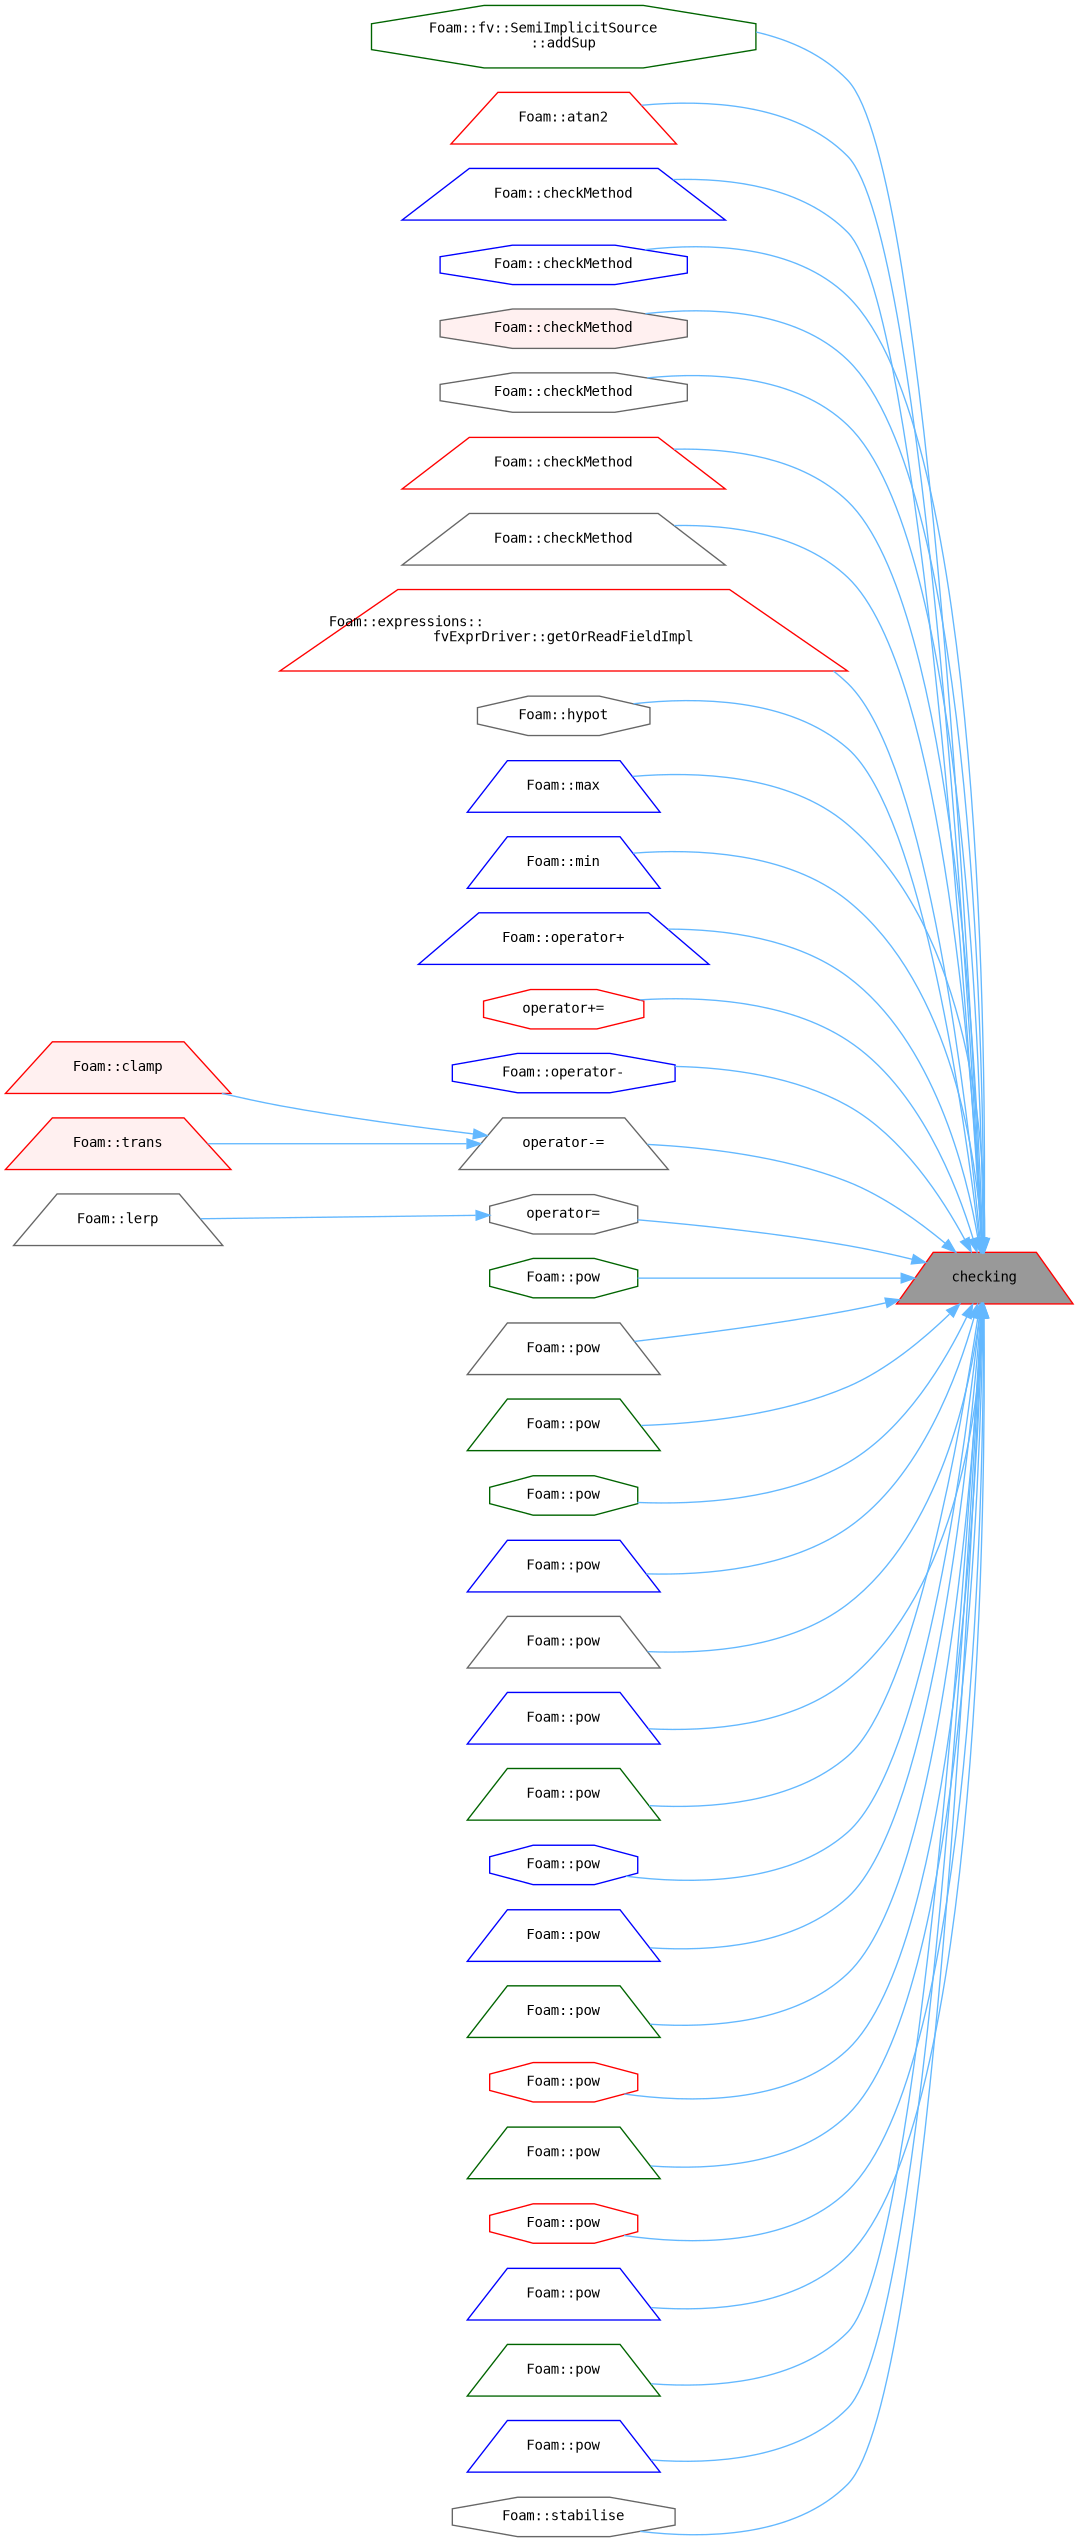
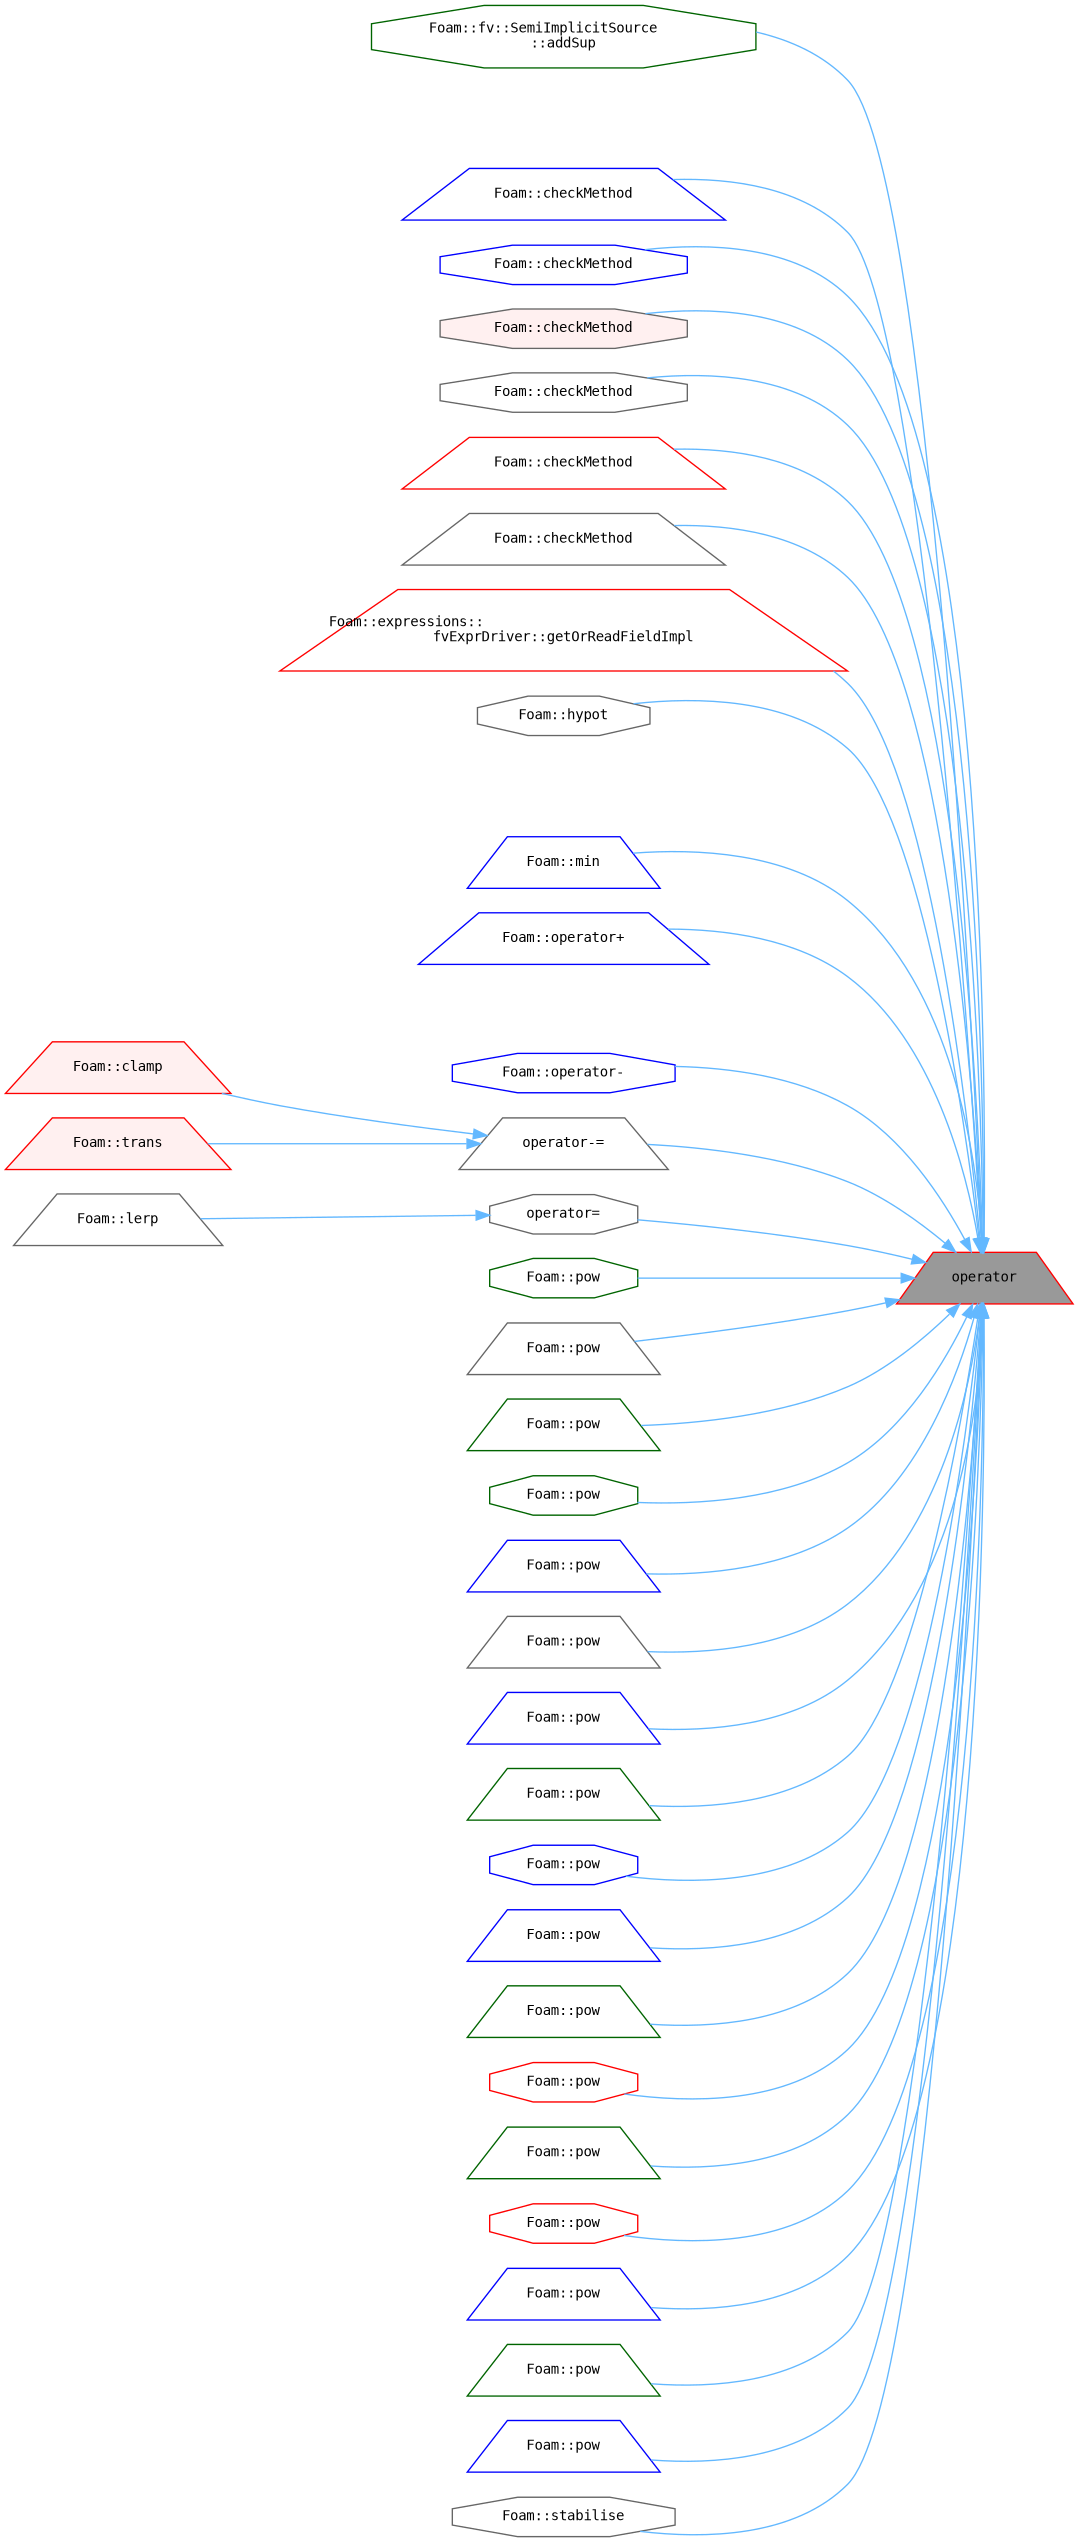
(564, 118) -> none
(564, 786) -> none
(564, 1009) -> none
(985, 1278) -> (985, 1278)
